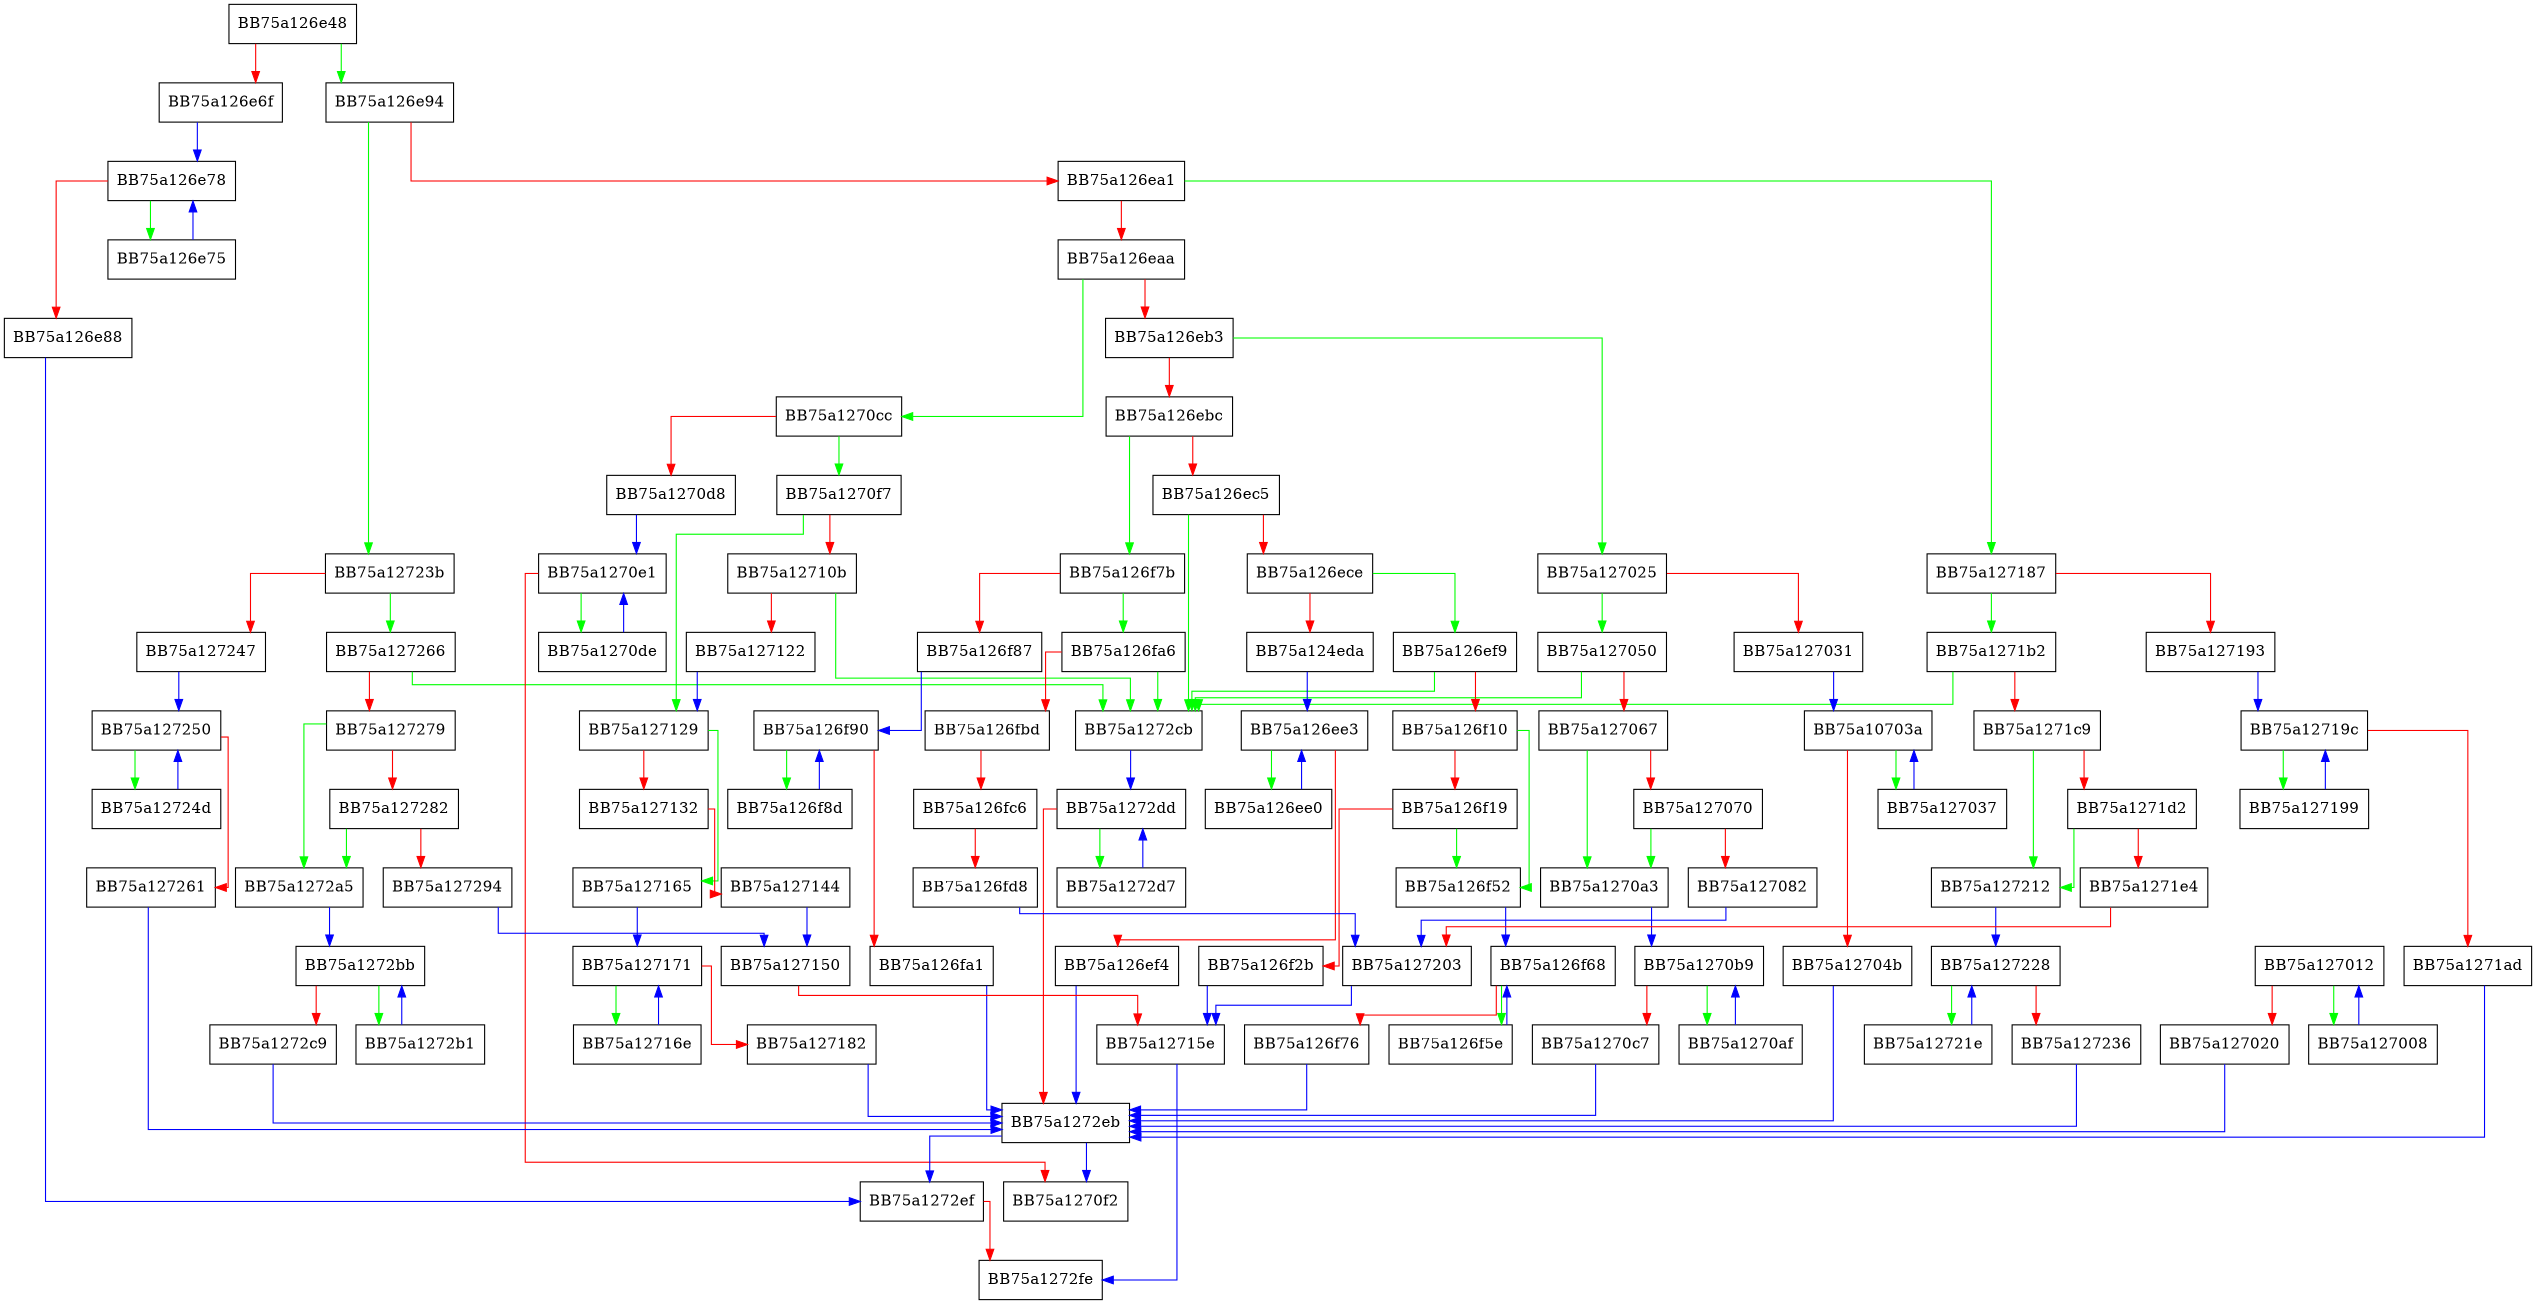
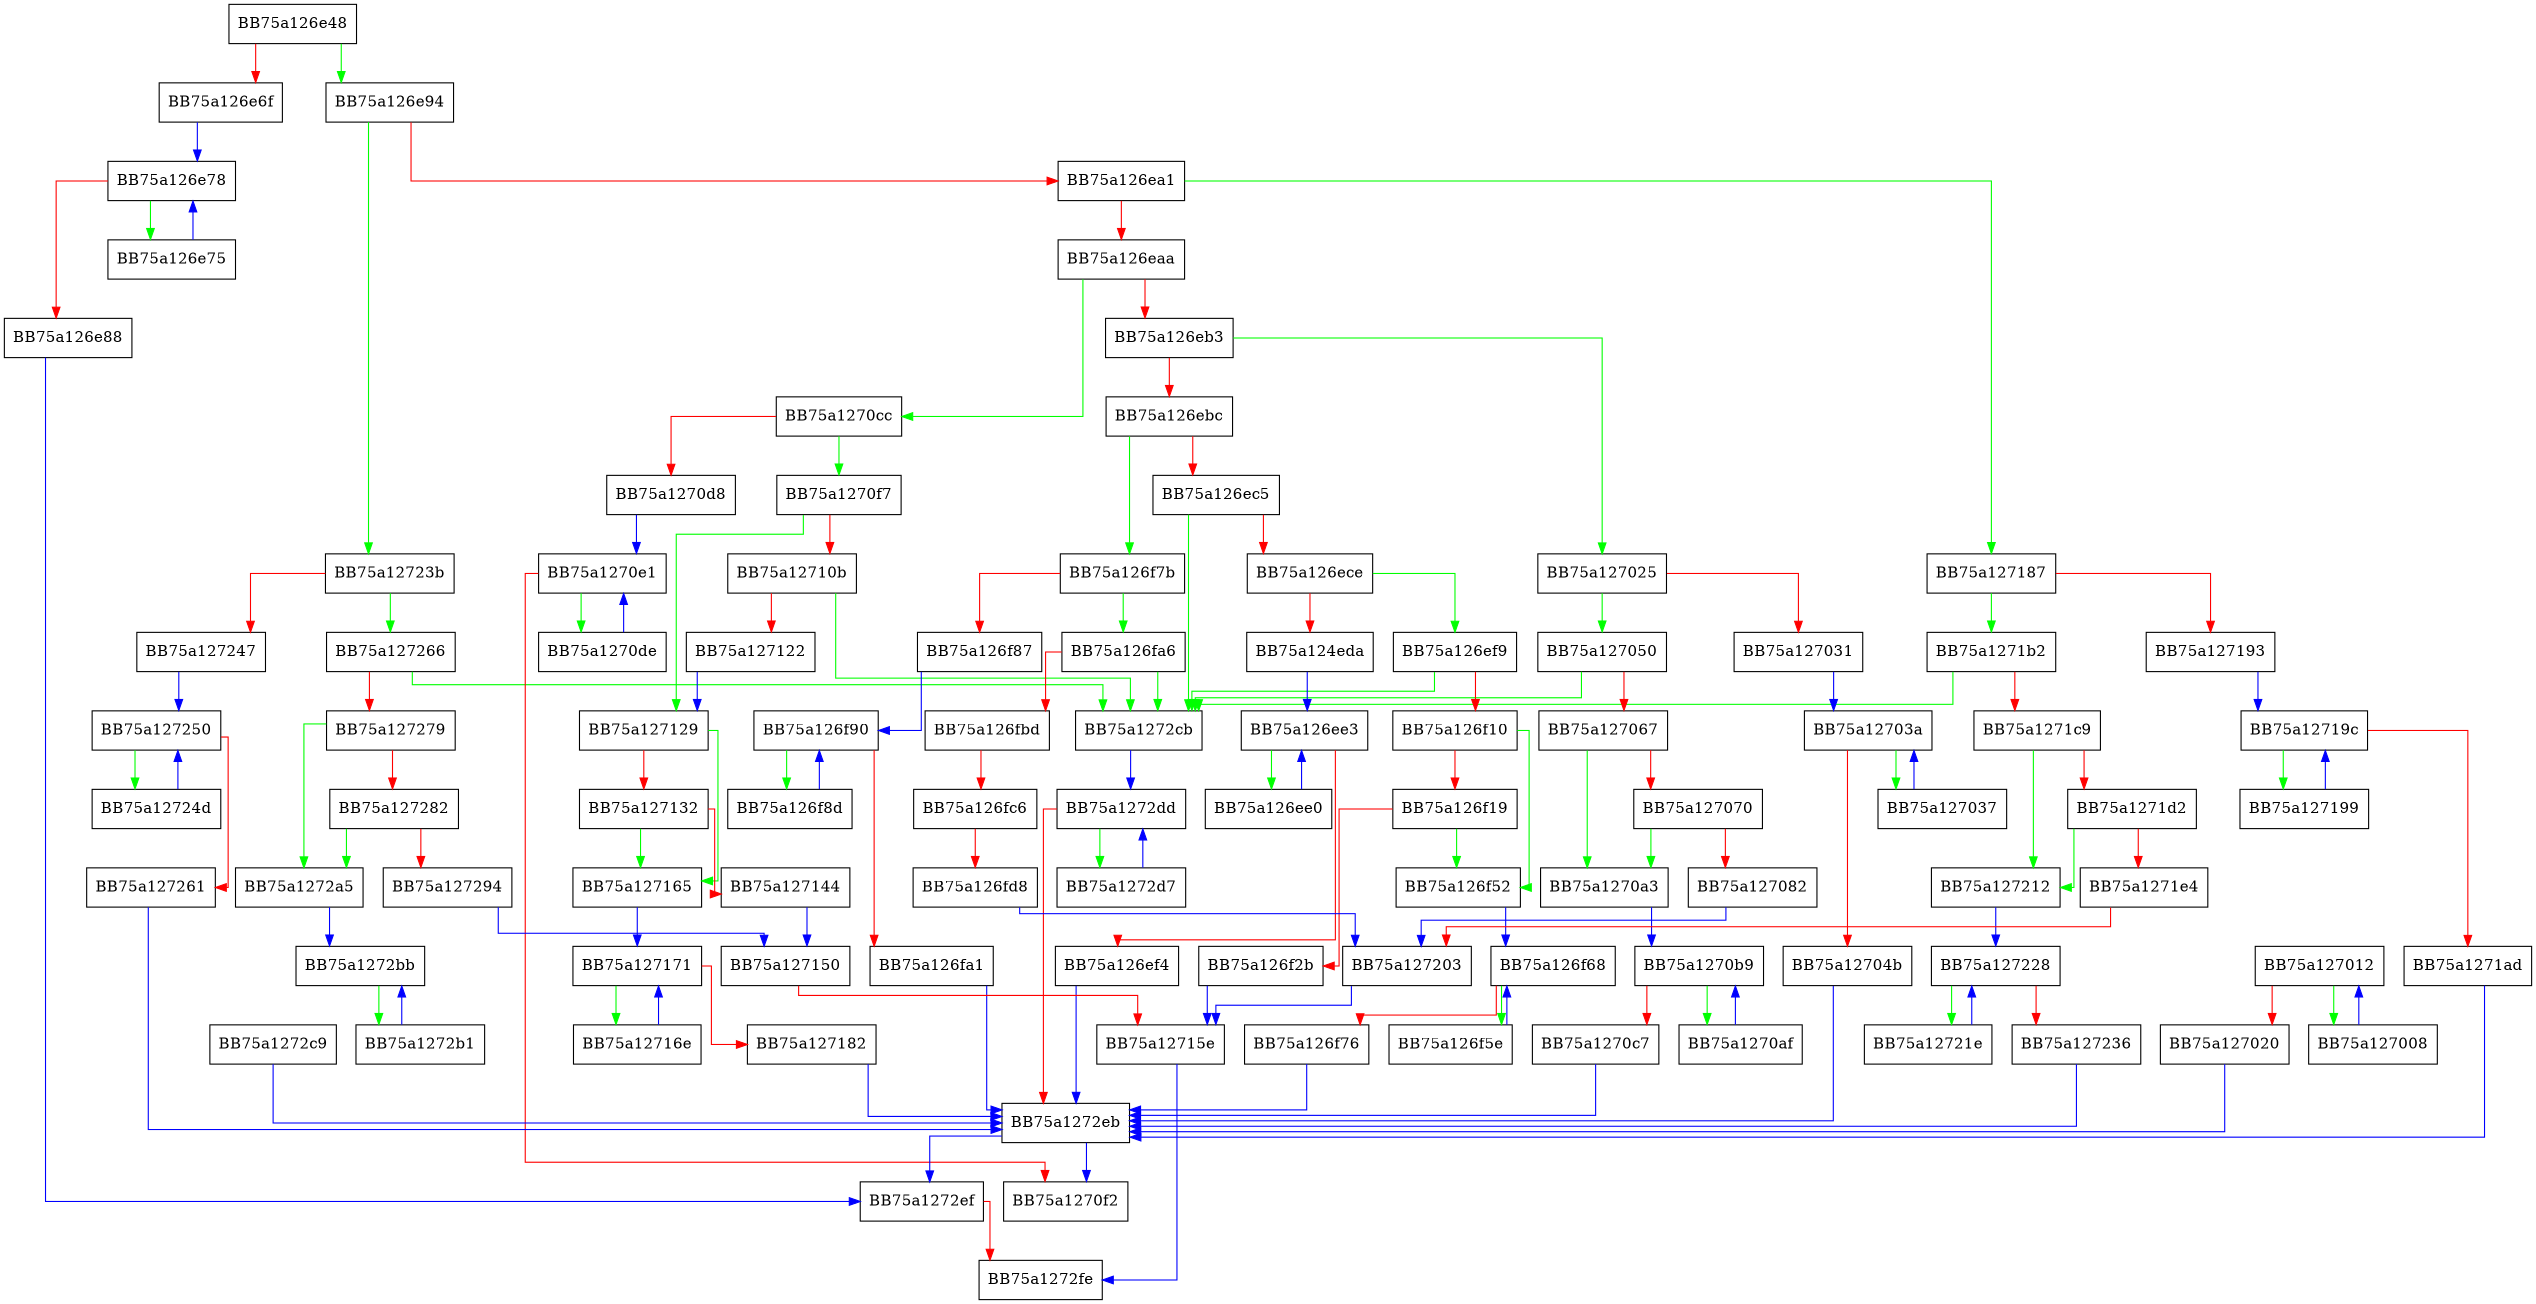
(1868, 730) -> (1868, 730)
none -> (641, 843)
(316, 1000) -> none
